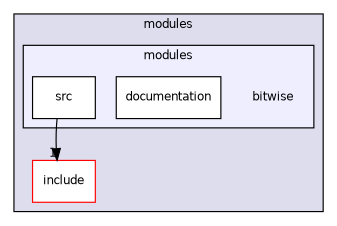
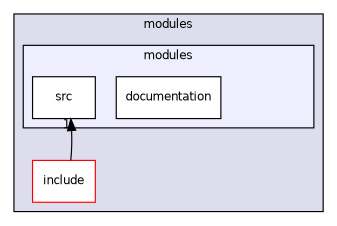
(273, 98) -> none
(56, 135) -> (72, 145)
